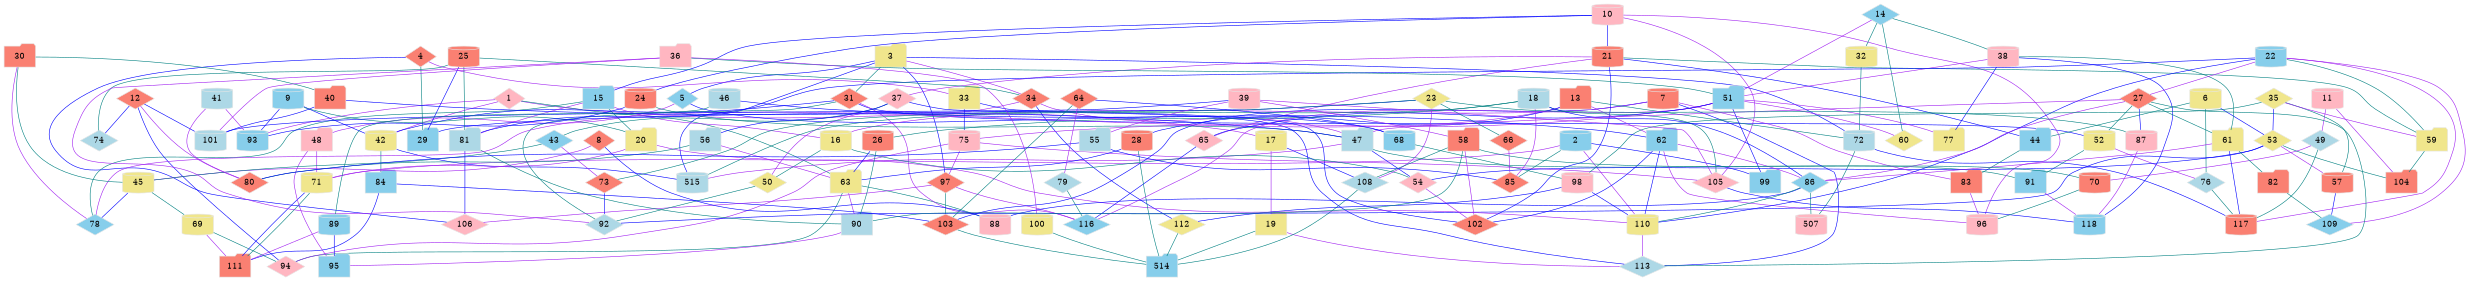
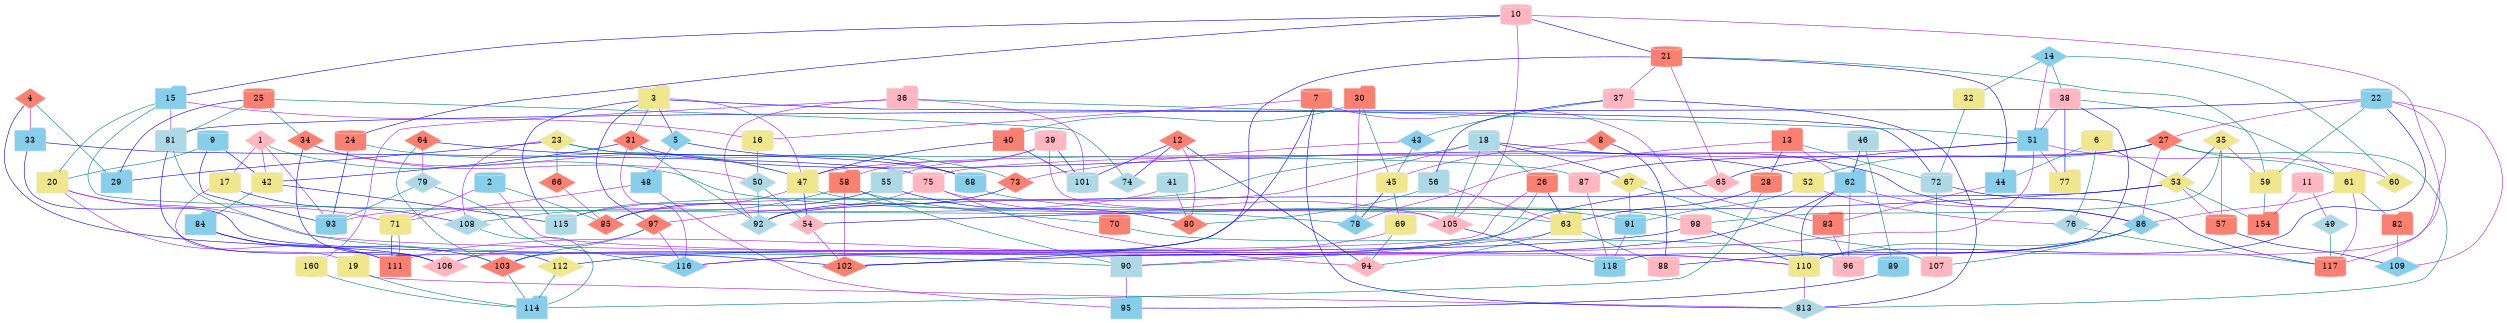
(964, 76) -> (764, 120)
(897, 99) -> (1619, 99)
(964, 99) -> (30, 141)
(317, 141) -> (646, 183)
(1357, 141) -> (803, 183)
(2006, 158) -> (1915, 204)
(798, 164) -> (758, 162)
(2211, 167) -> none
(1074, 169) -> (783, 204)
(692, 183) -> (561, 225)
(768, 183) -> (758, 183)
none -> (1629, 183)
(1765, 183) -> none
(2031, 183) -> (1630, 225)
(2234, 183) -> (2356, 227)
(2402, 183) -> (2263, 225)
none -> (380, 202)
(1037, 225) -> (311, 267)
(1811, 225) -> (1937, 267)
(285, 246) -> (192, 247)
none -> (1000, 250)
(1162, 267) -> (532, 309)
(1643, 267) -> (1804, 309)
